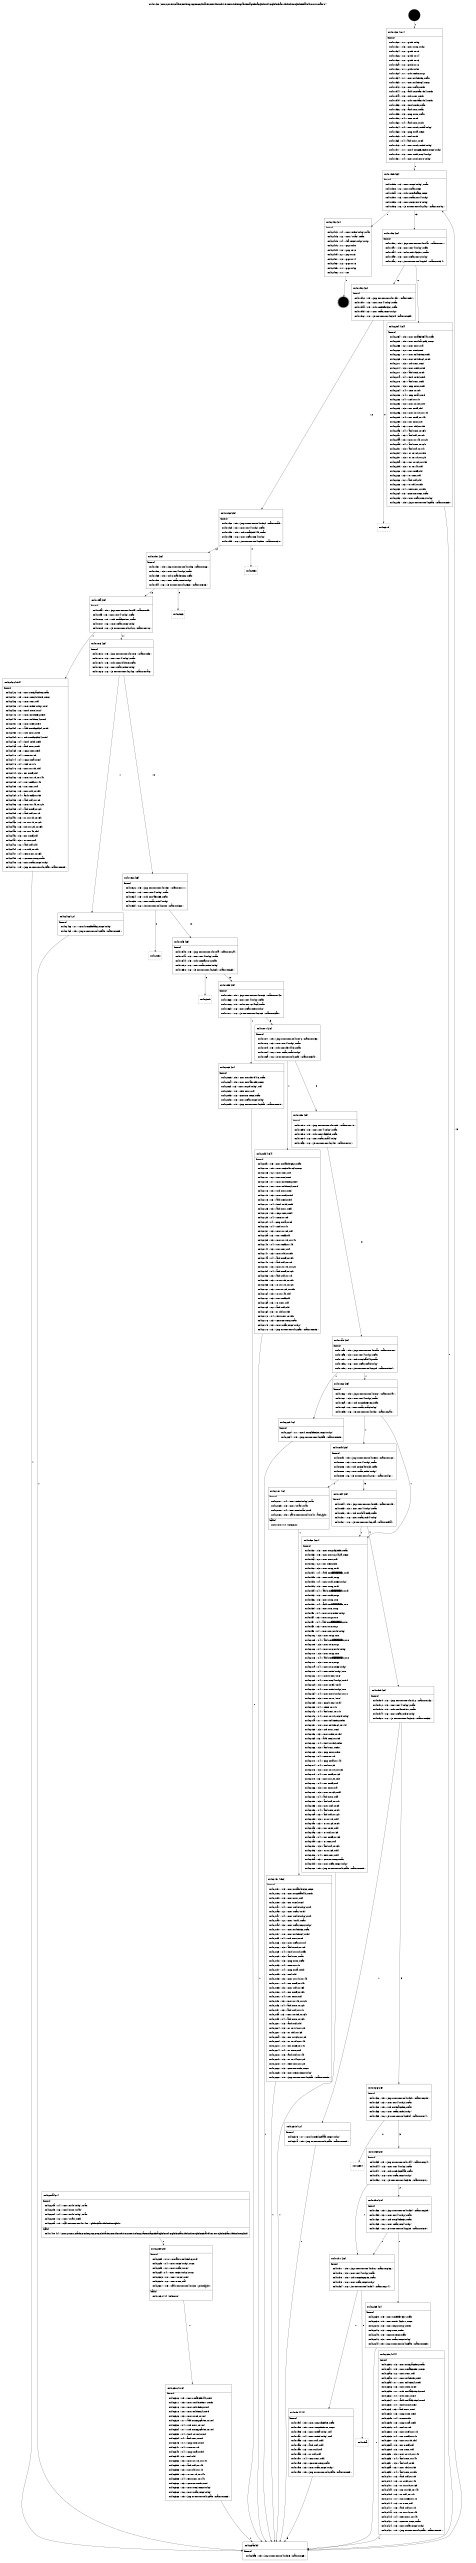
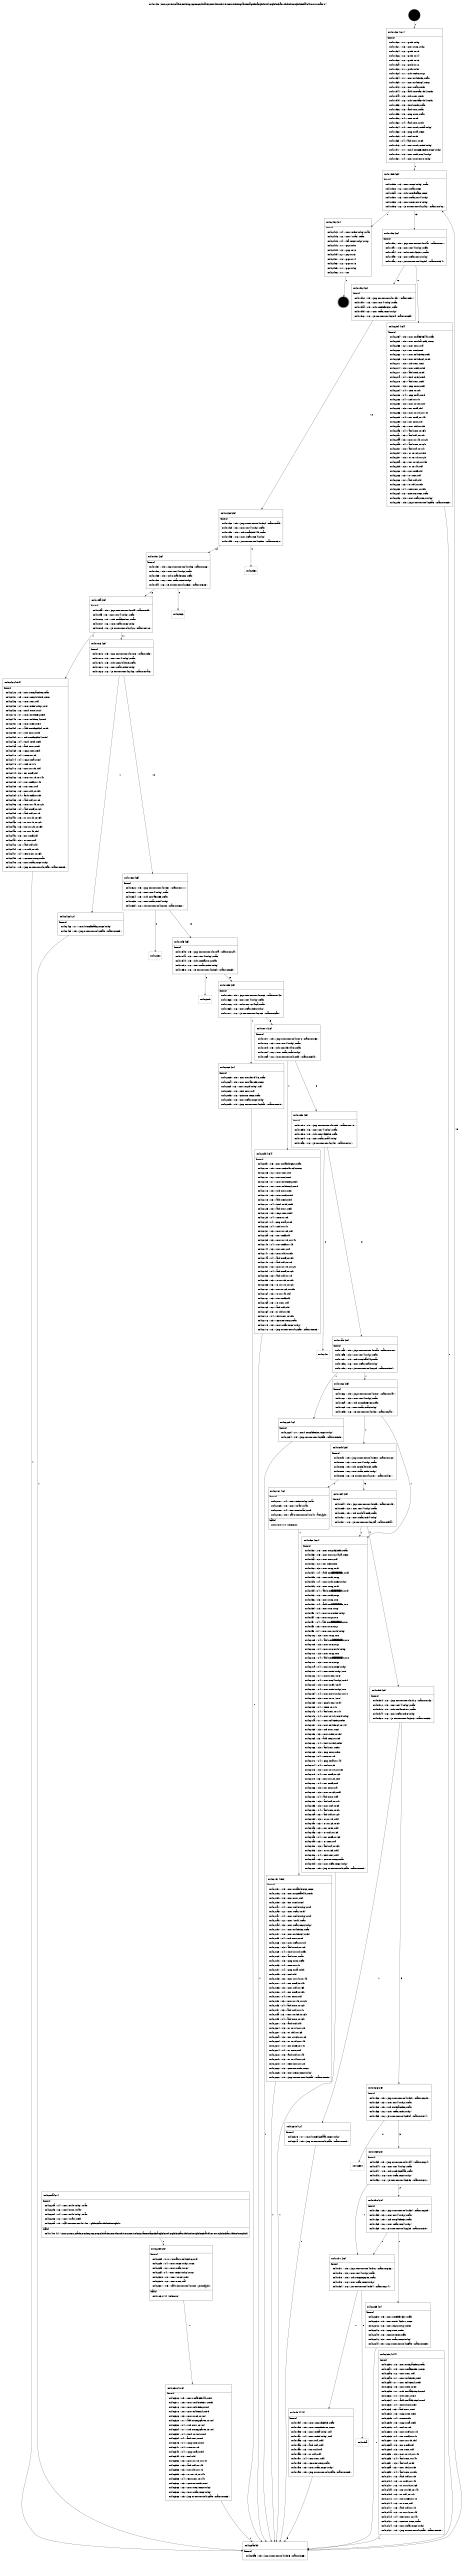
(384, 527) -> none
none -> (323, 1355)
